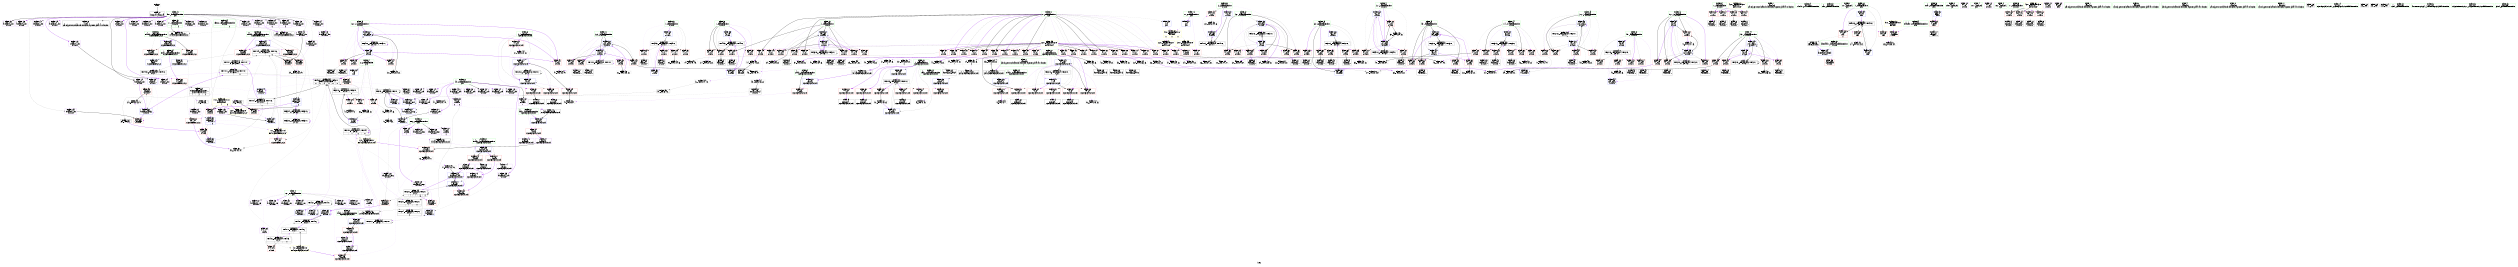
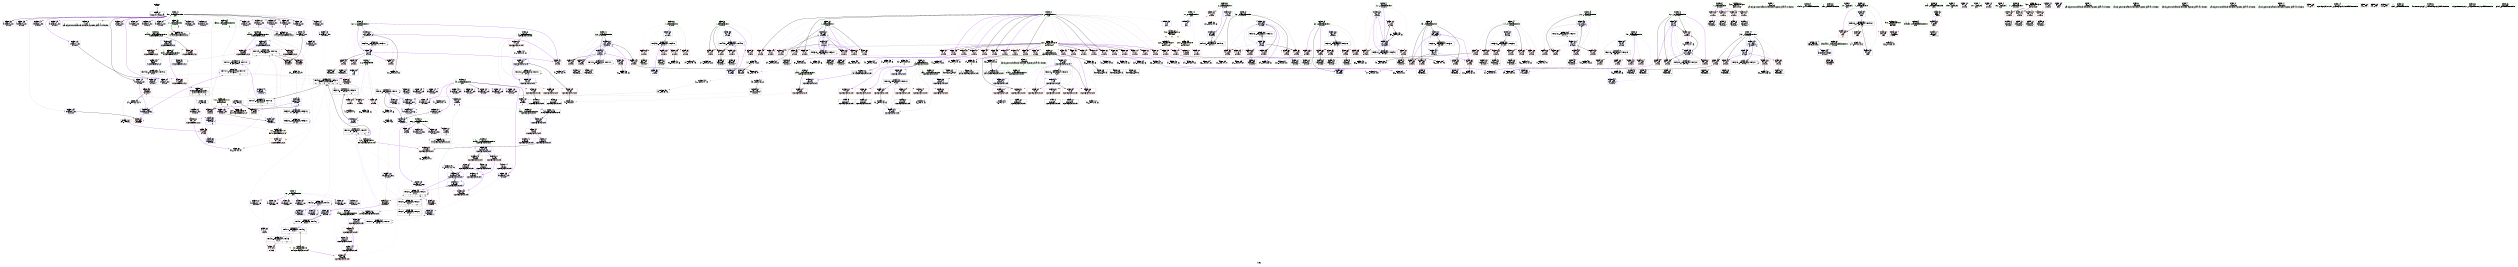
(778, 36) -> (848, 37)
(835, 38) -> (835, 38)
(369, 203) -> none
